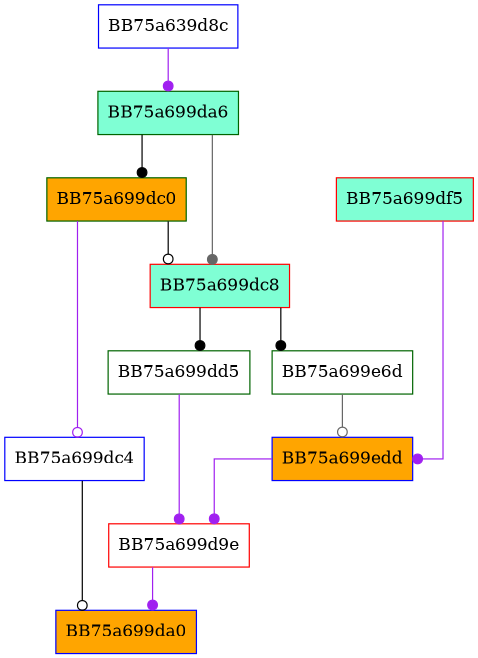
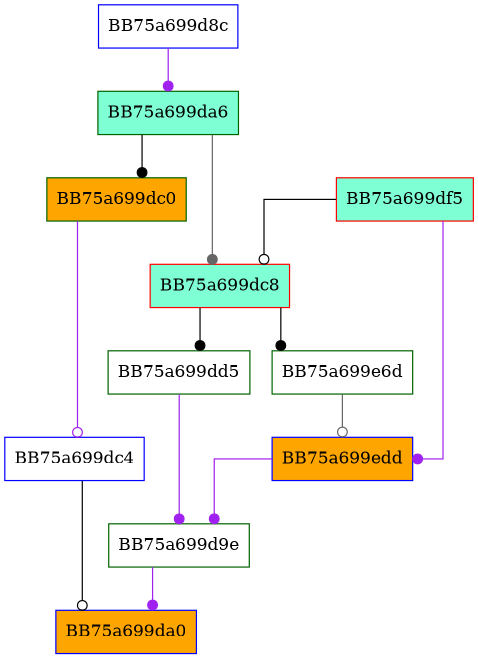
(168, 26) -> (168, 26)
(168, 238) -> (273, 199)
(179, 545) -> (179, 545)
